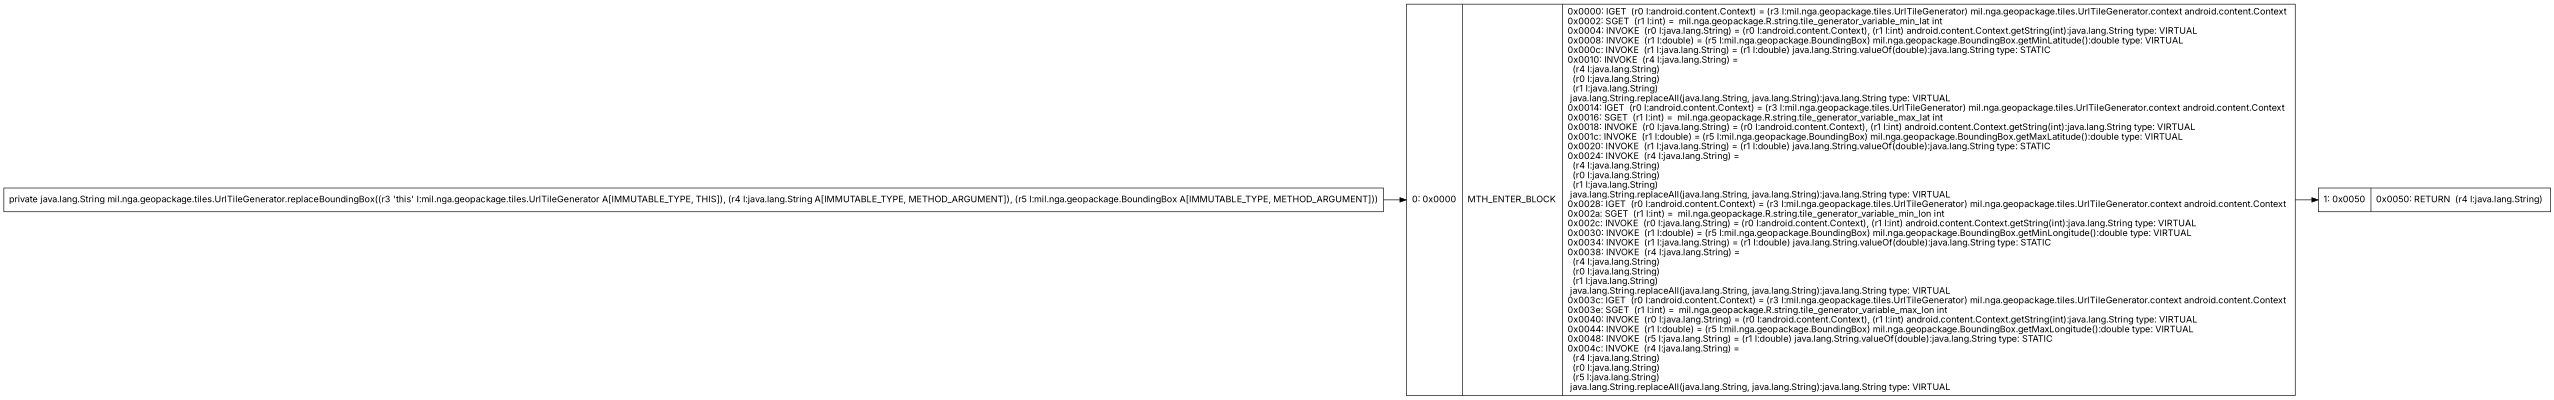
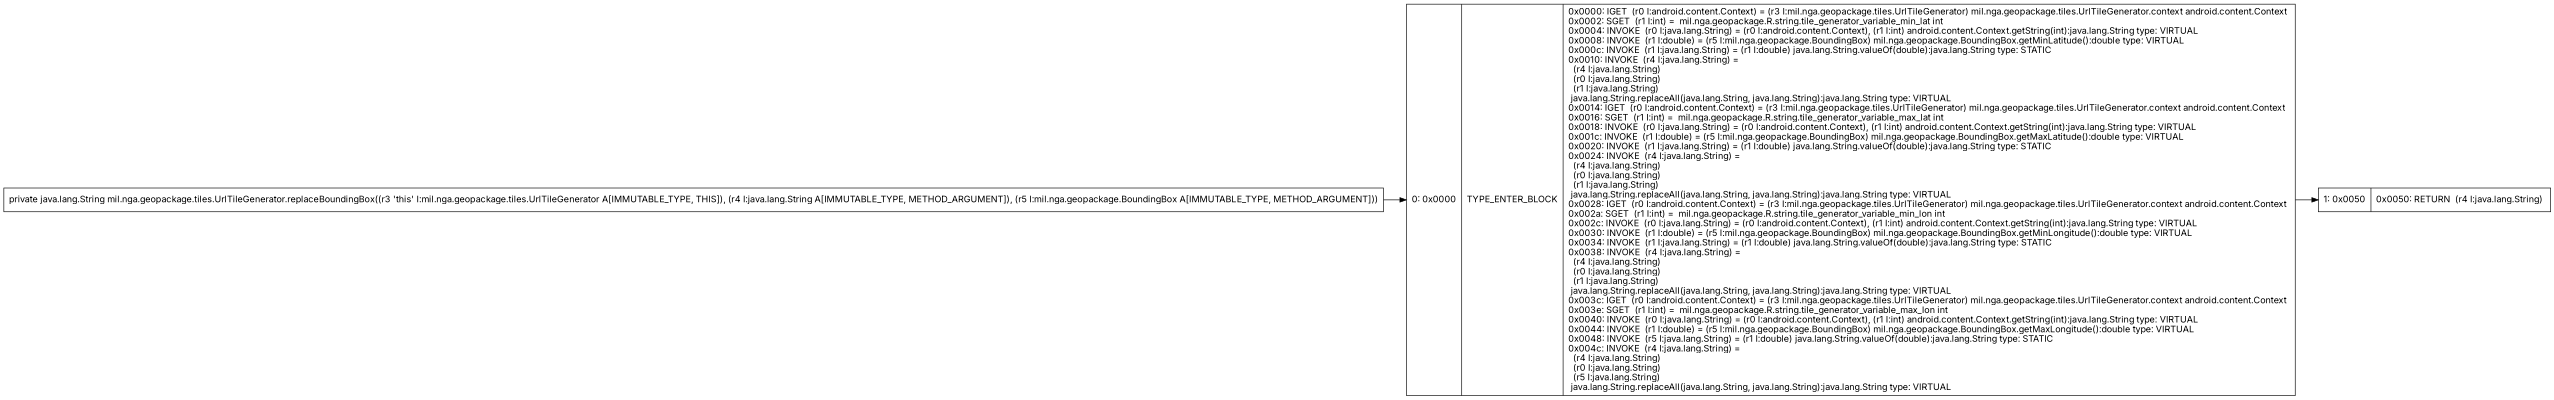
(1512, 200) -> (1512, 200)
